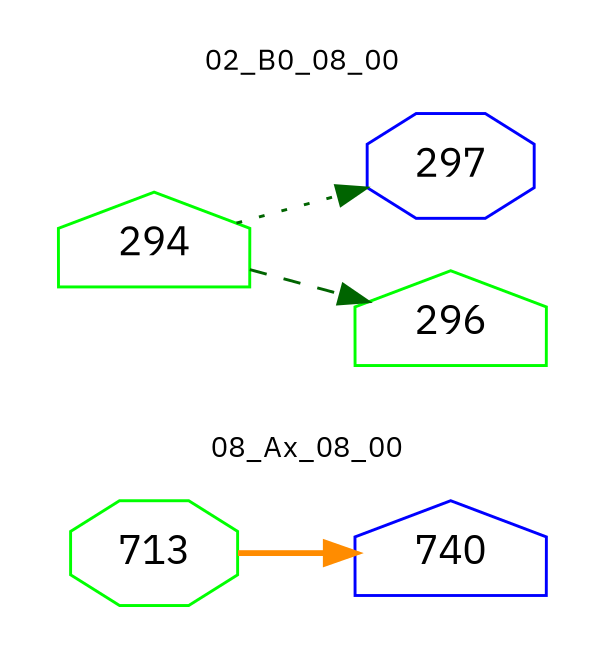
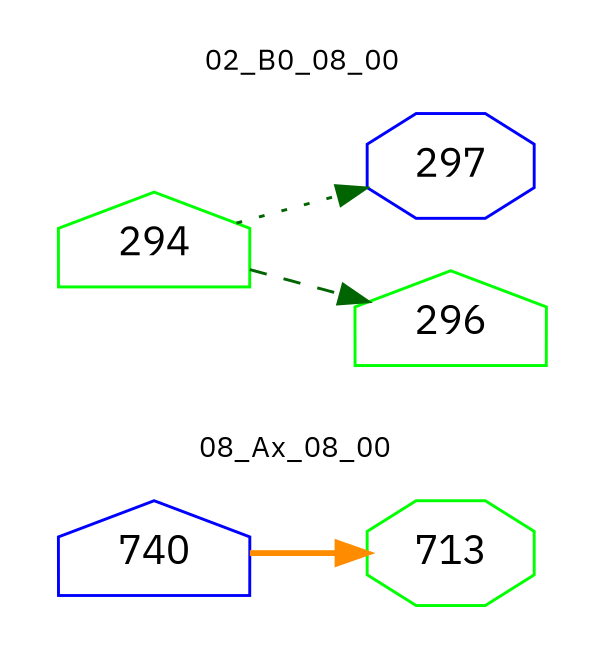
(281, 553) -> (294, 553)
